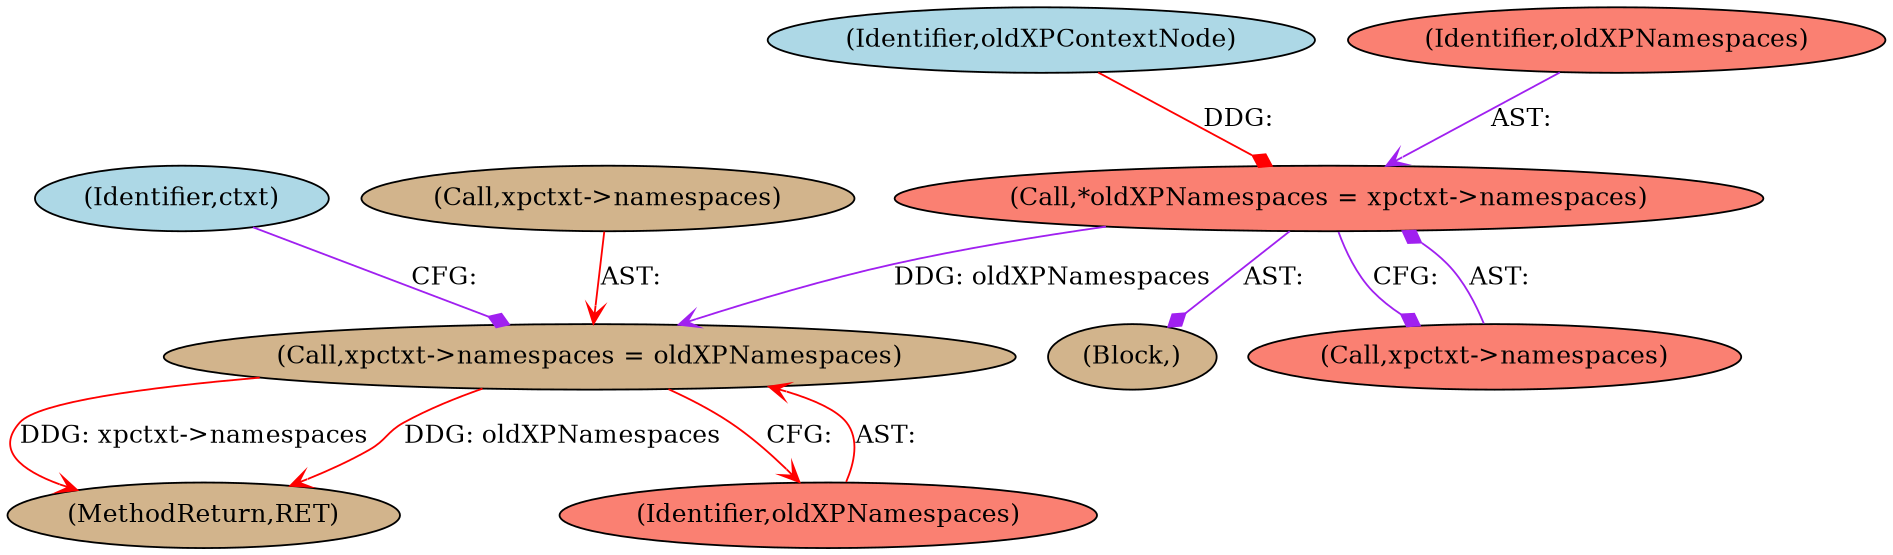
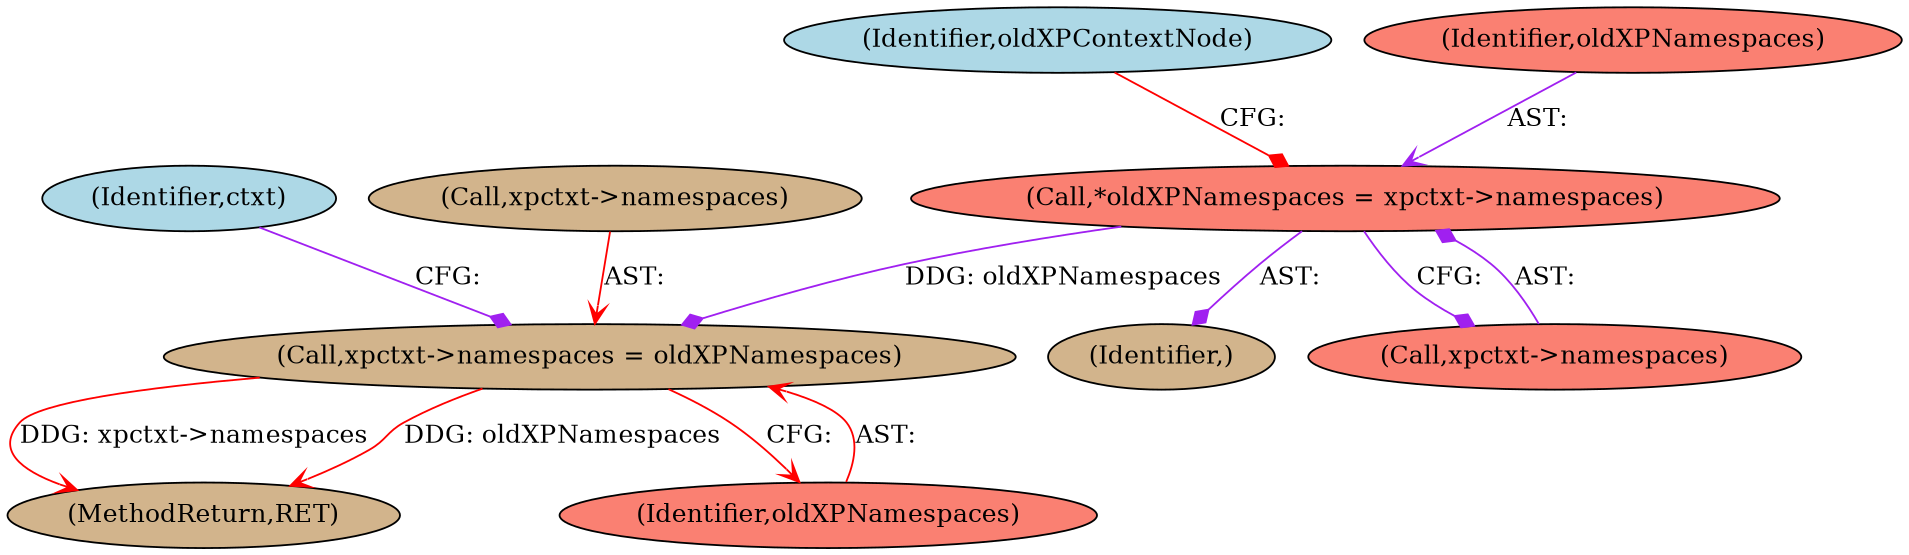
(1243, 119) -> (1257, 119)
(899, 263) -> (910, 263)
(1132, 357) -> (1161, 357)
